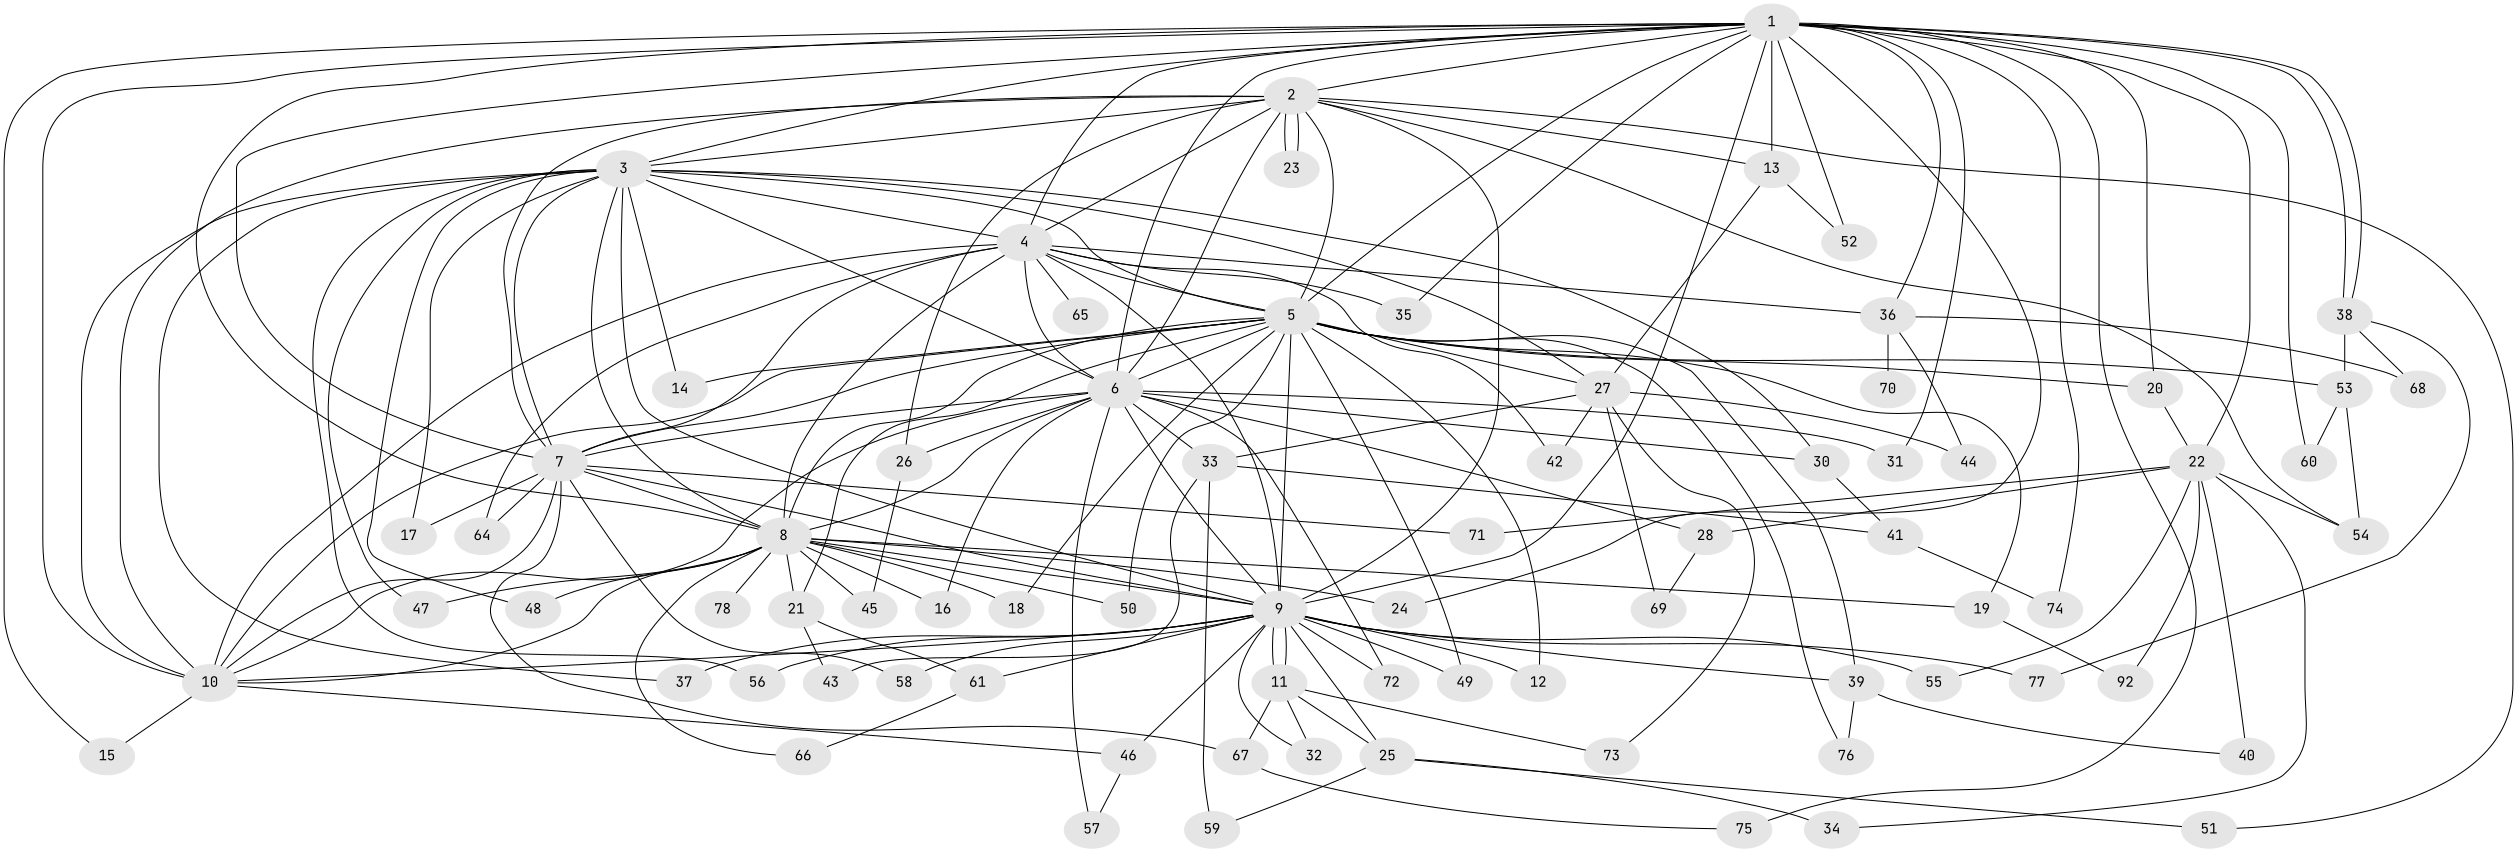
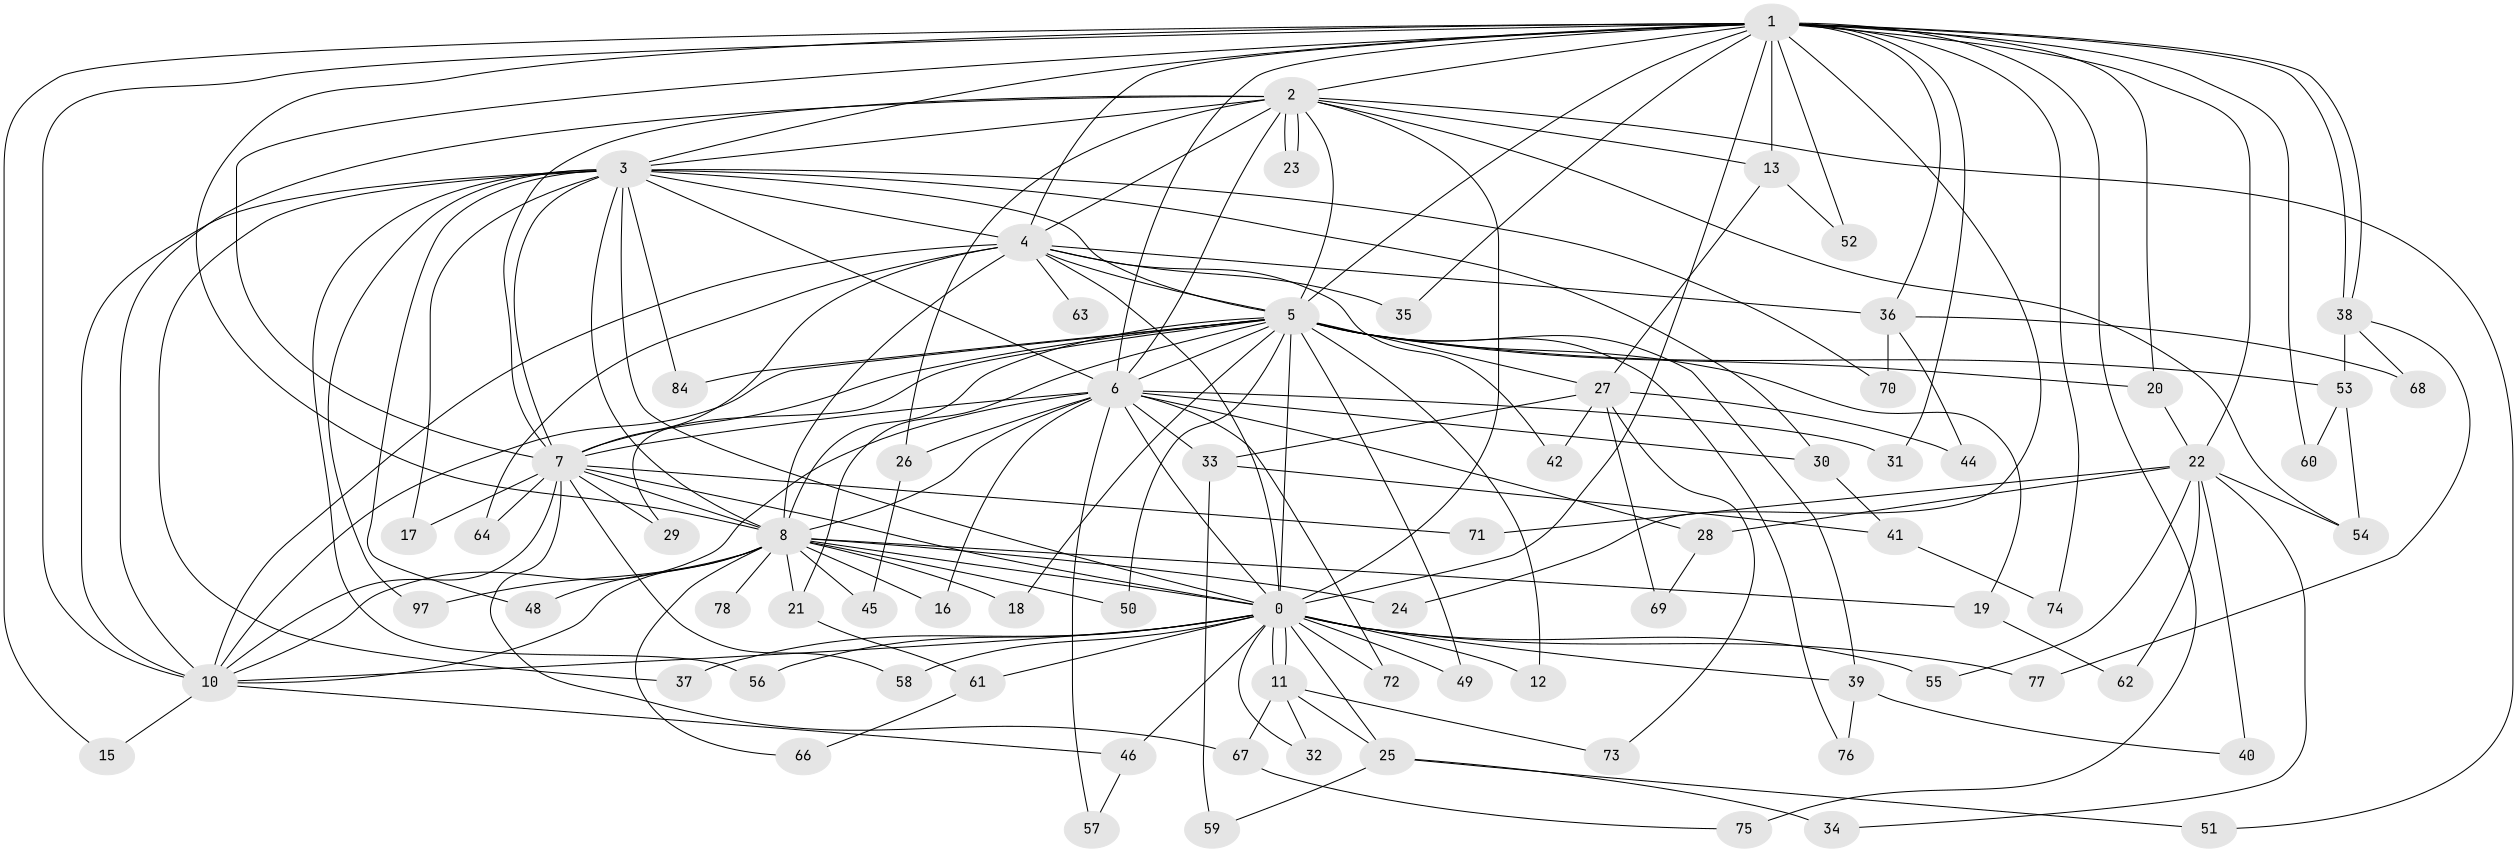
(1132, 217) -> (1277, 198)
(1081, 316) -> (1081, 316)
(1042, 330) -> none
(680, 389) -> (680, 389)
none -> (672, 536)
(421, 610) -> (421, 610)
(1279, 610) -> (1279, 610)
(831, 683) -> none
(2126, 683) -> (2126, 683)
